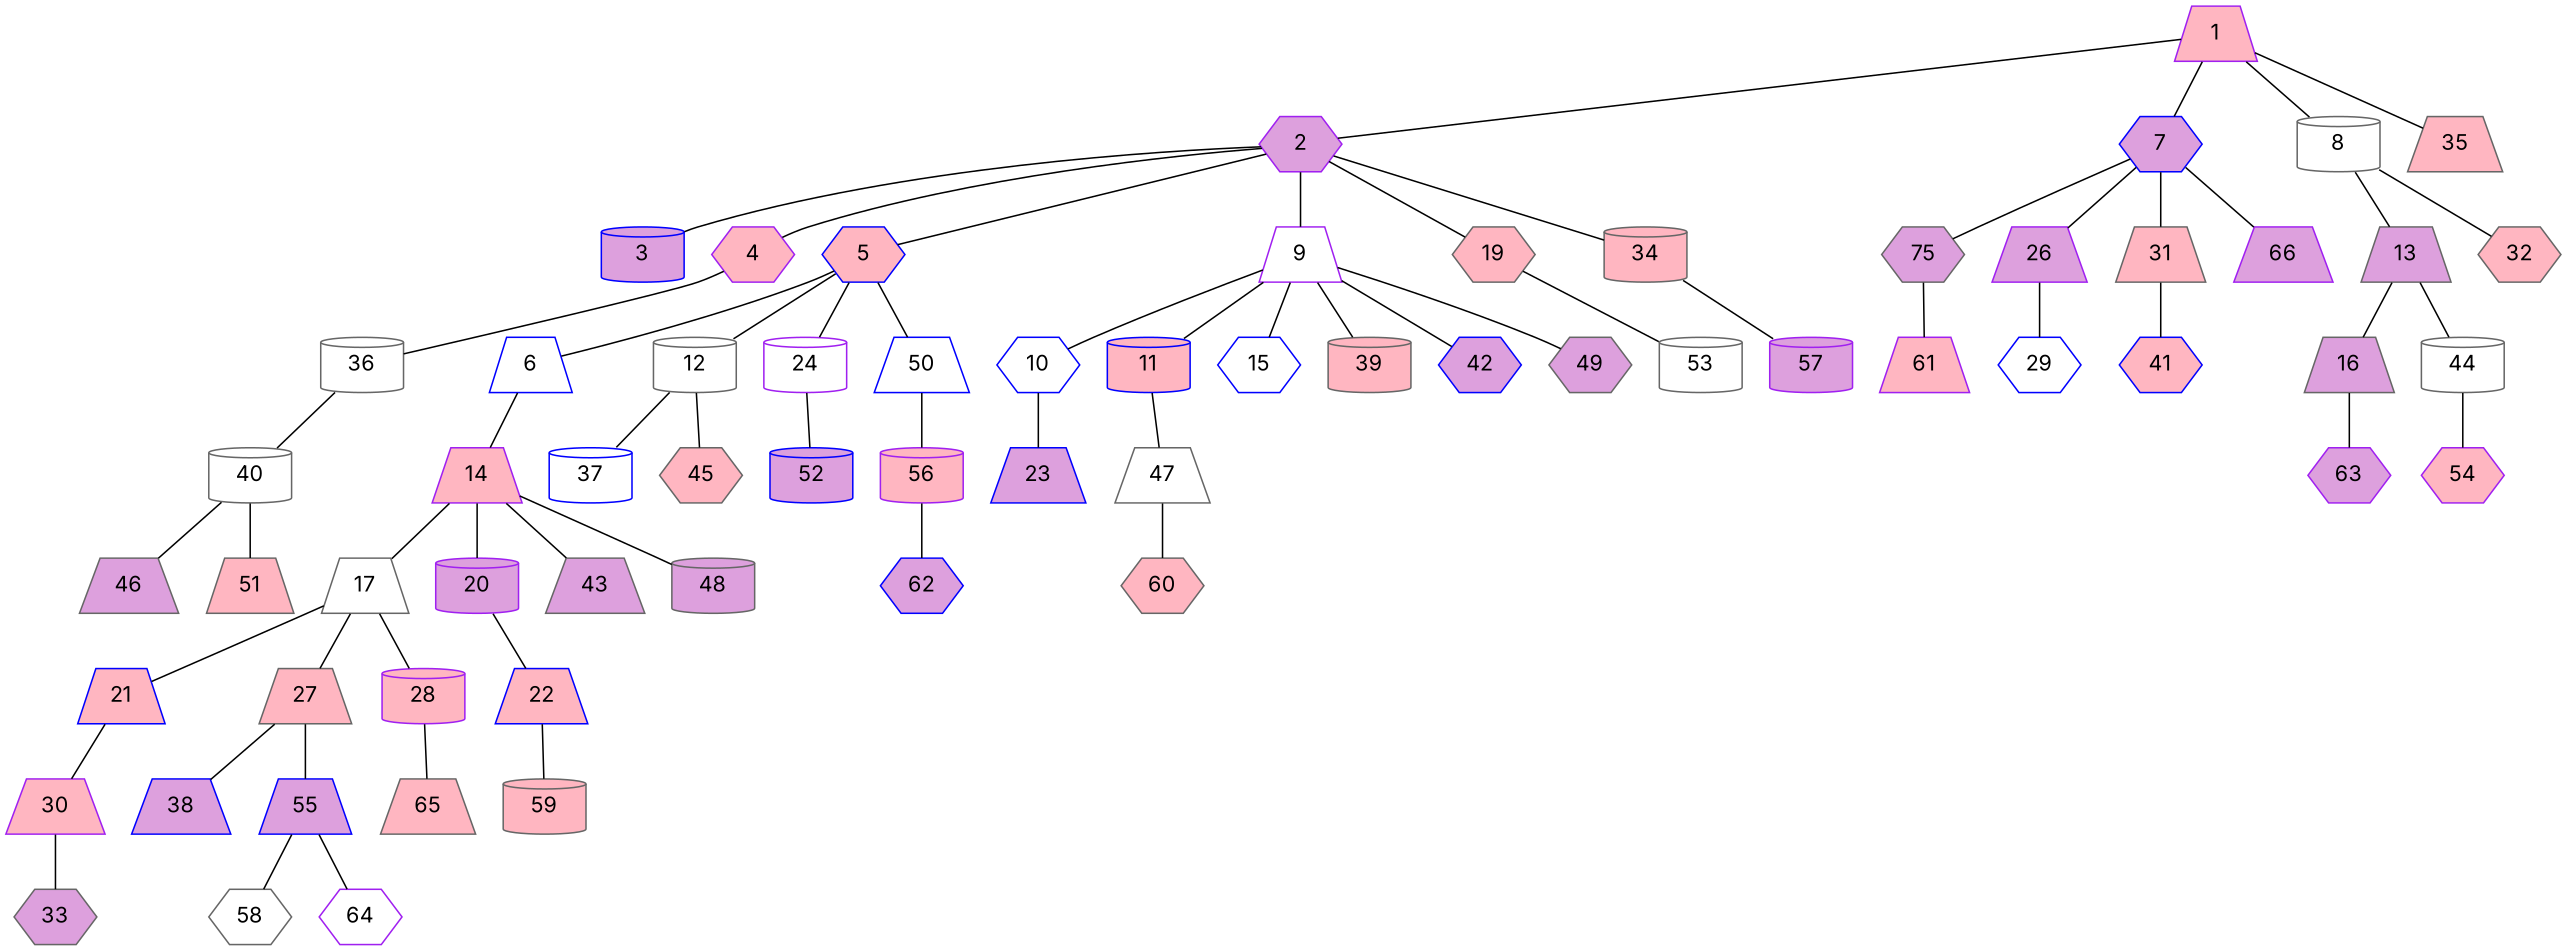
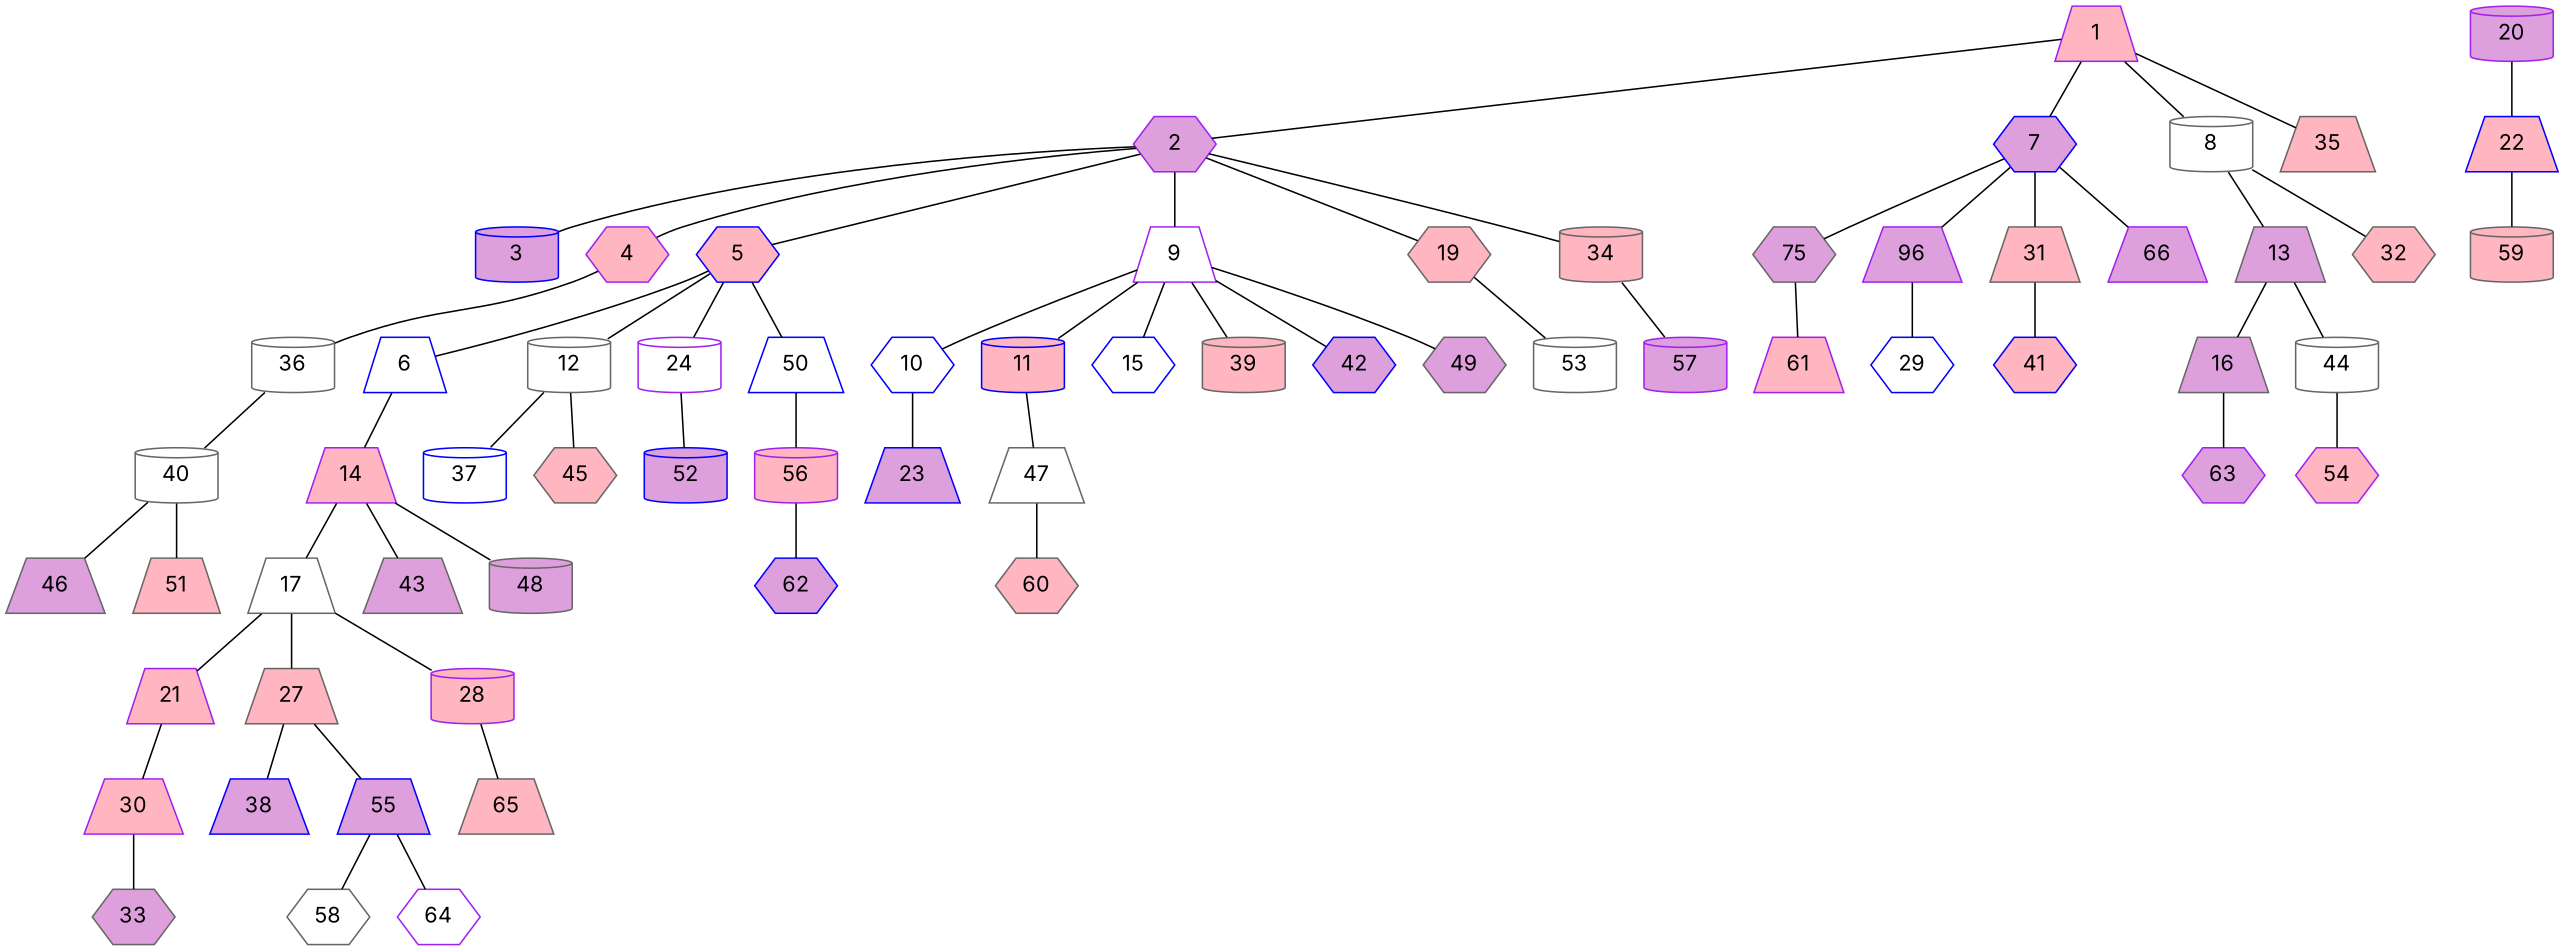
(2040, 255) -> (1912, 255)
(477, 531) -> none
(121, 696) -> (170, 696)
